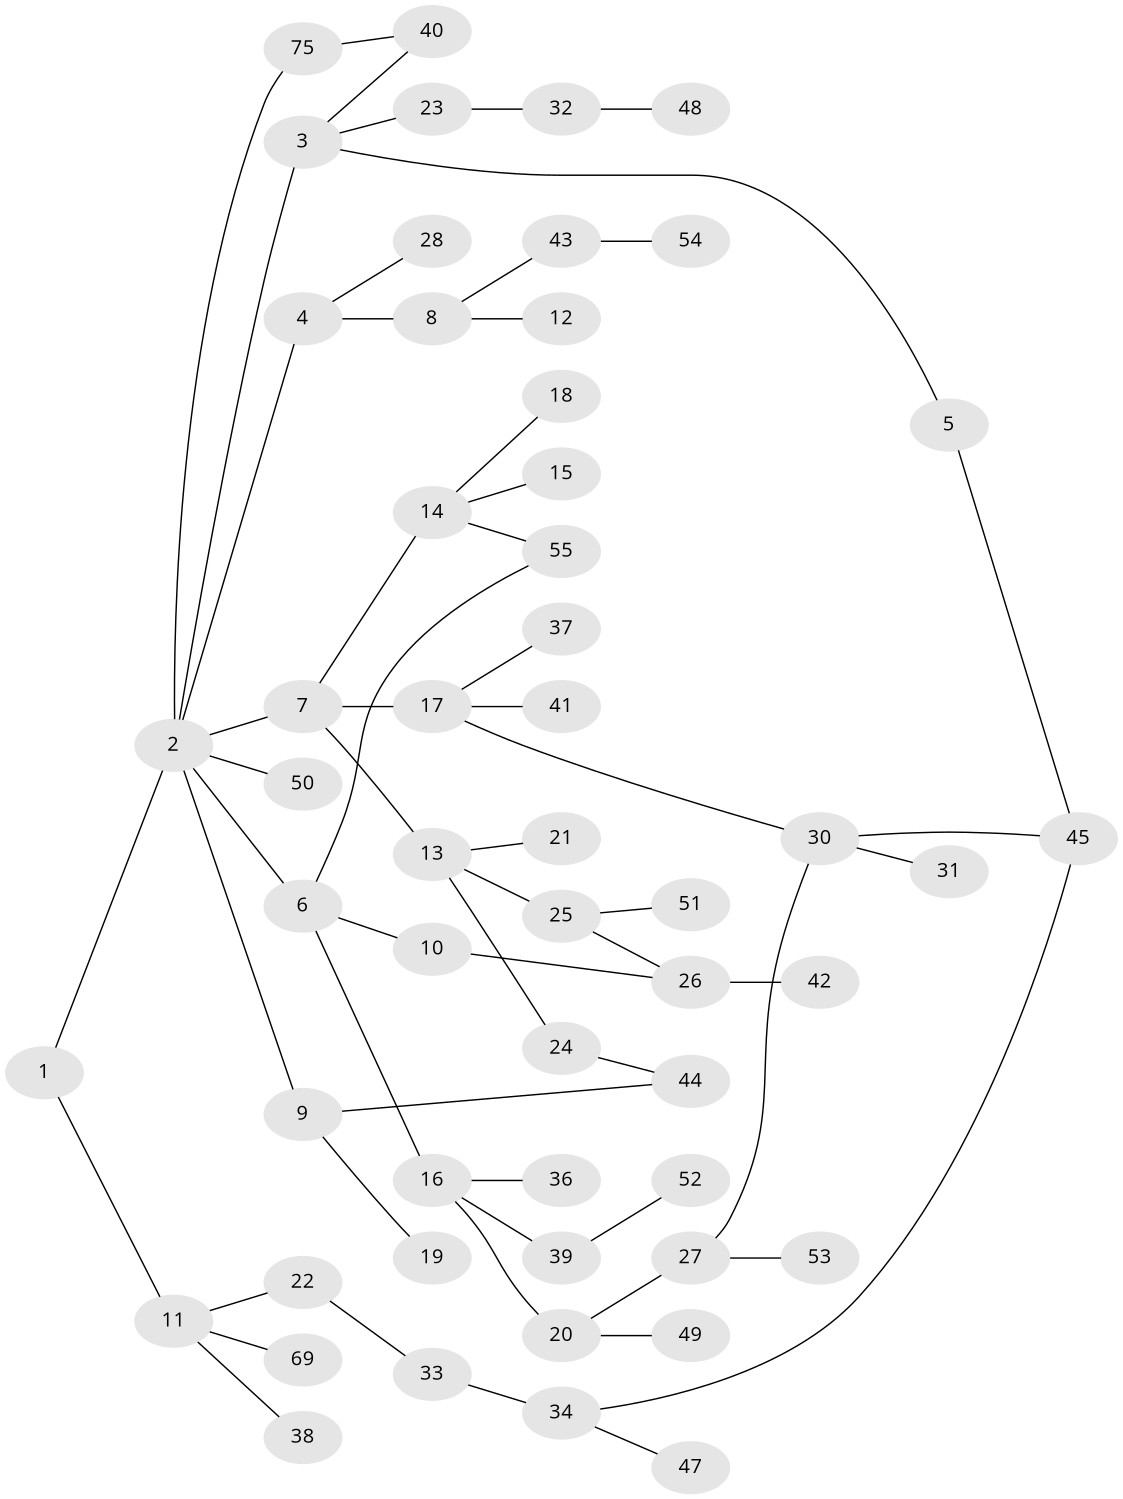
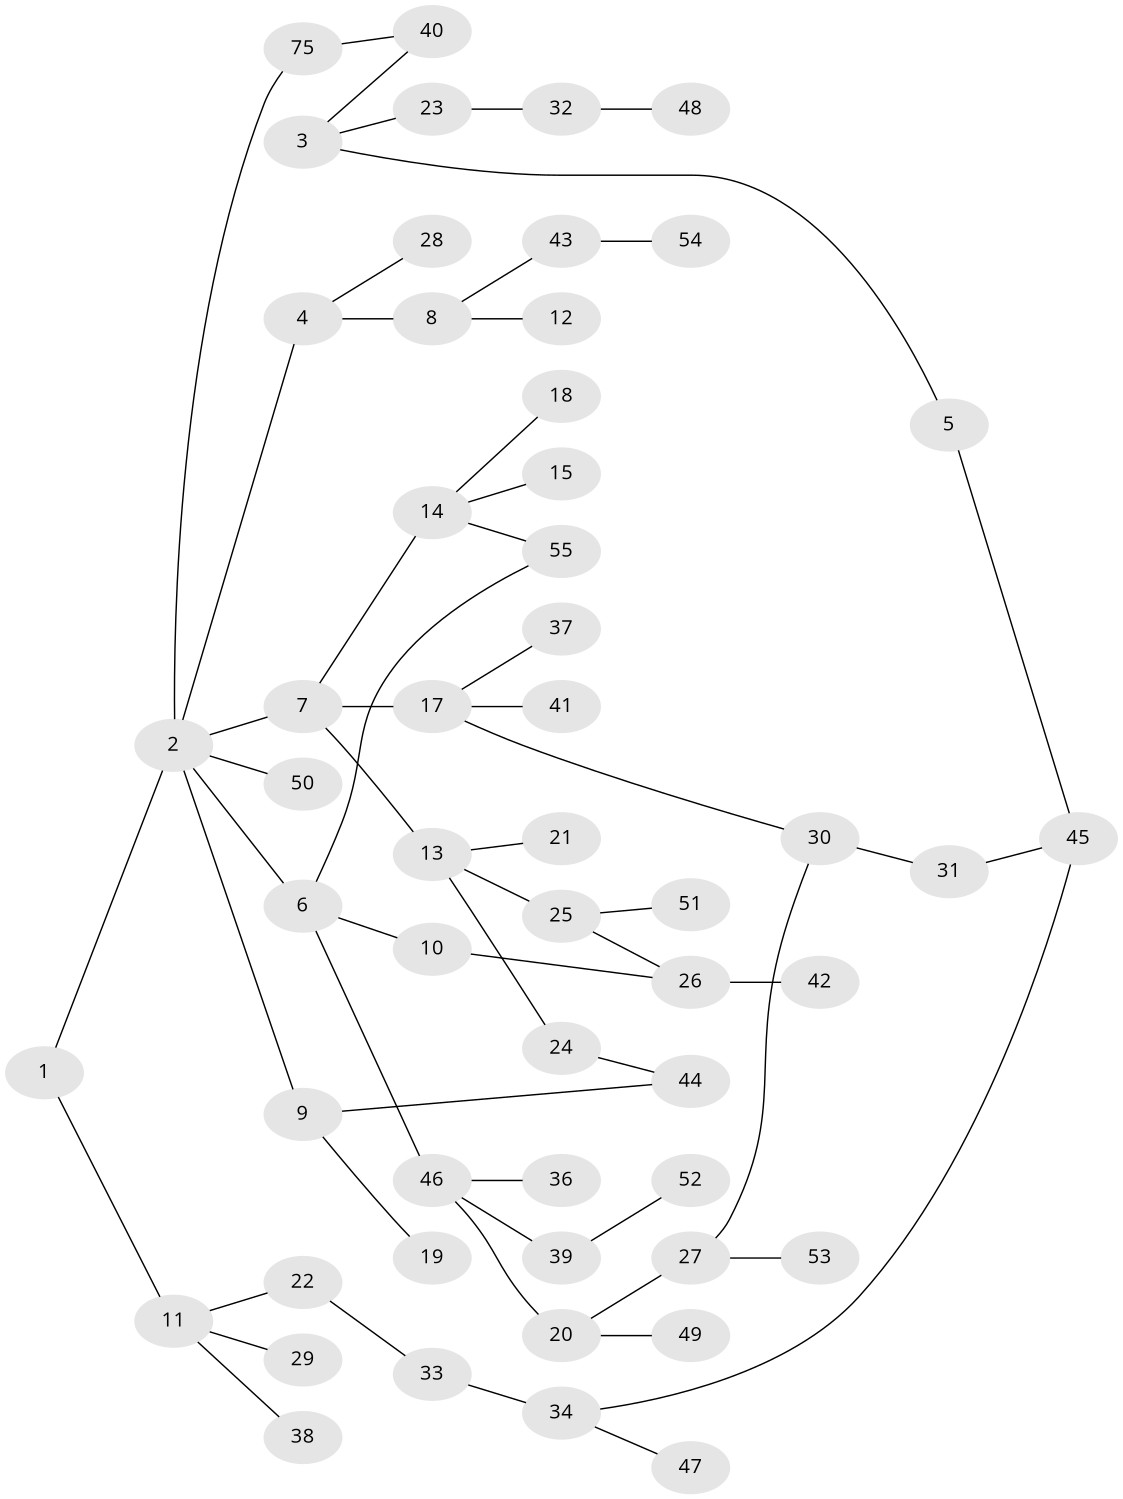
(230, 442) -> none
(949, 832) -> (1014, 855)
(432, 1180) -> (432, 1180)
(303, 1360) -> (303, 1360)
